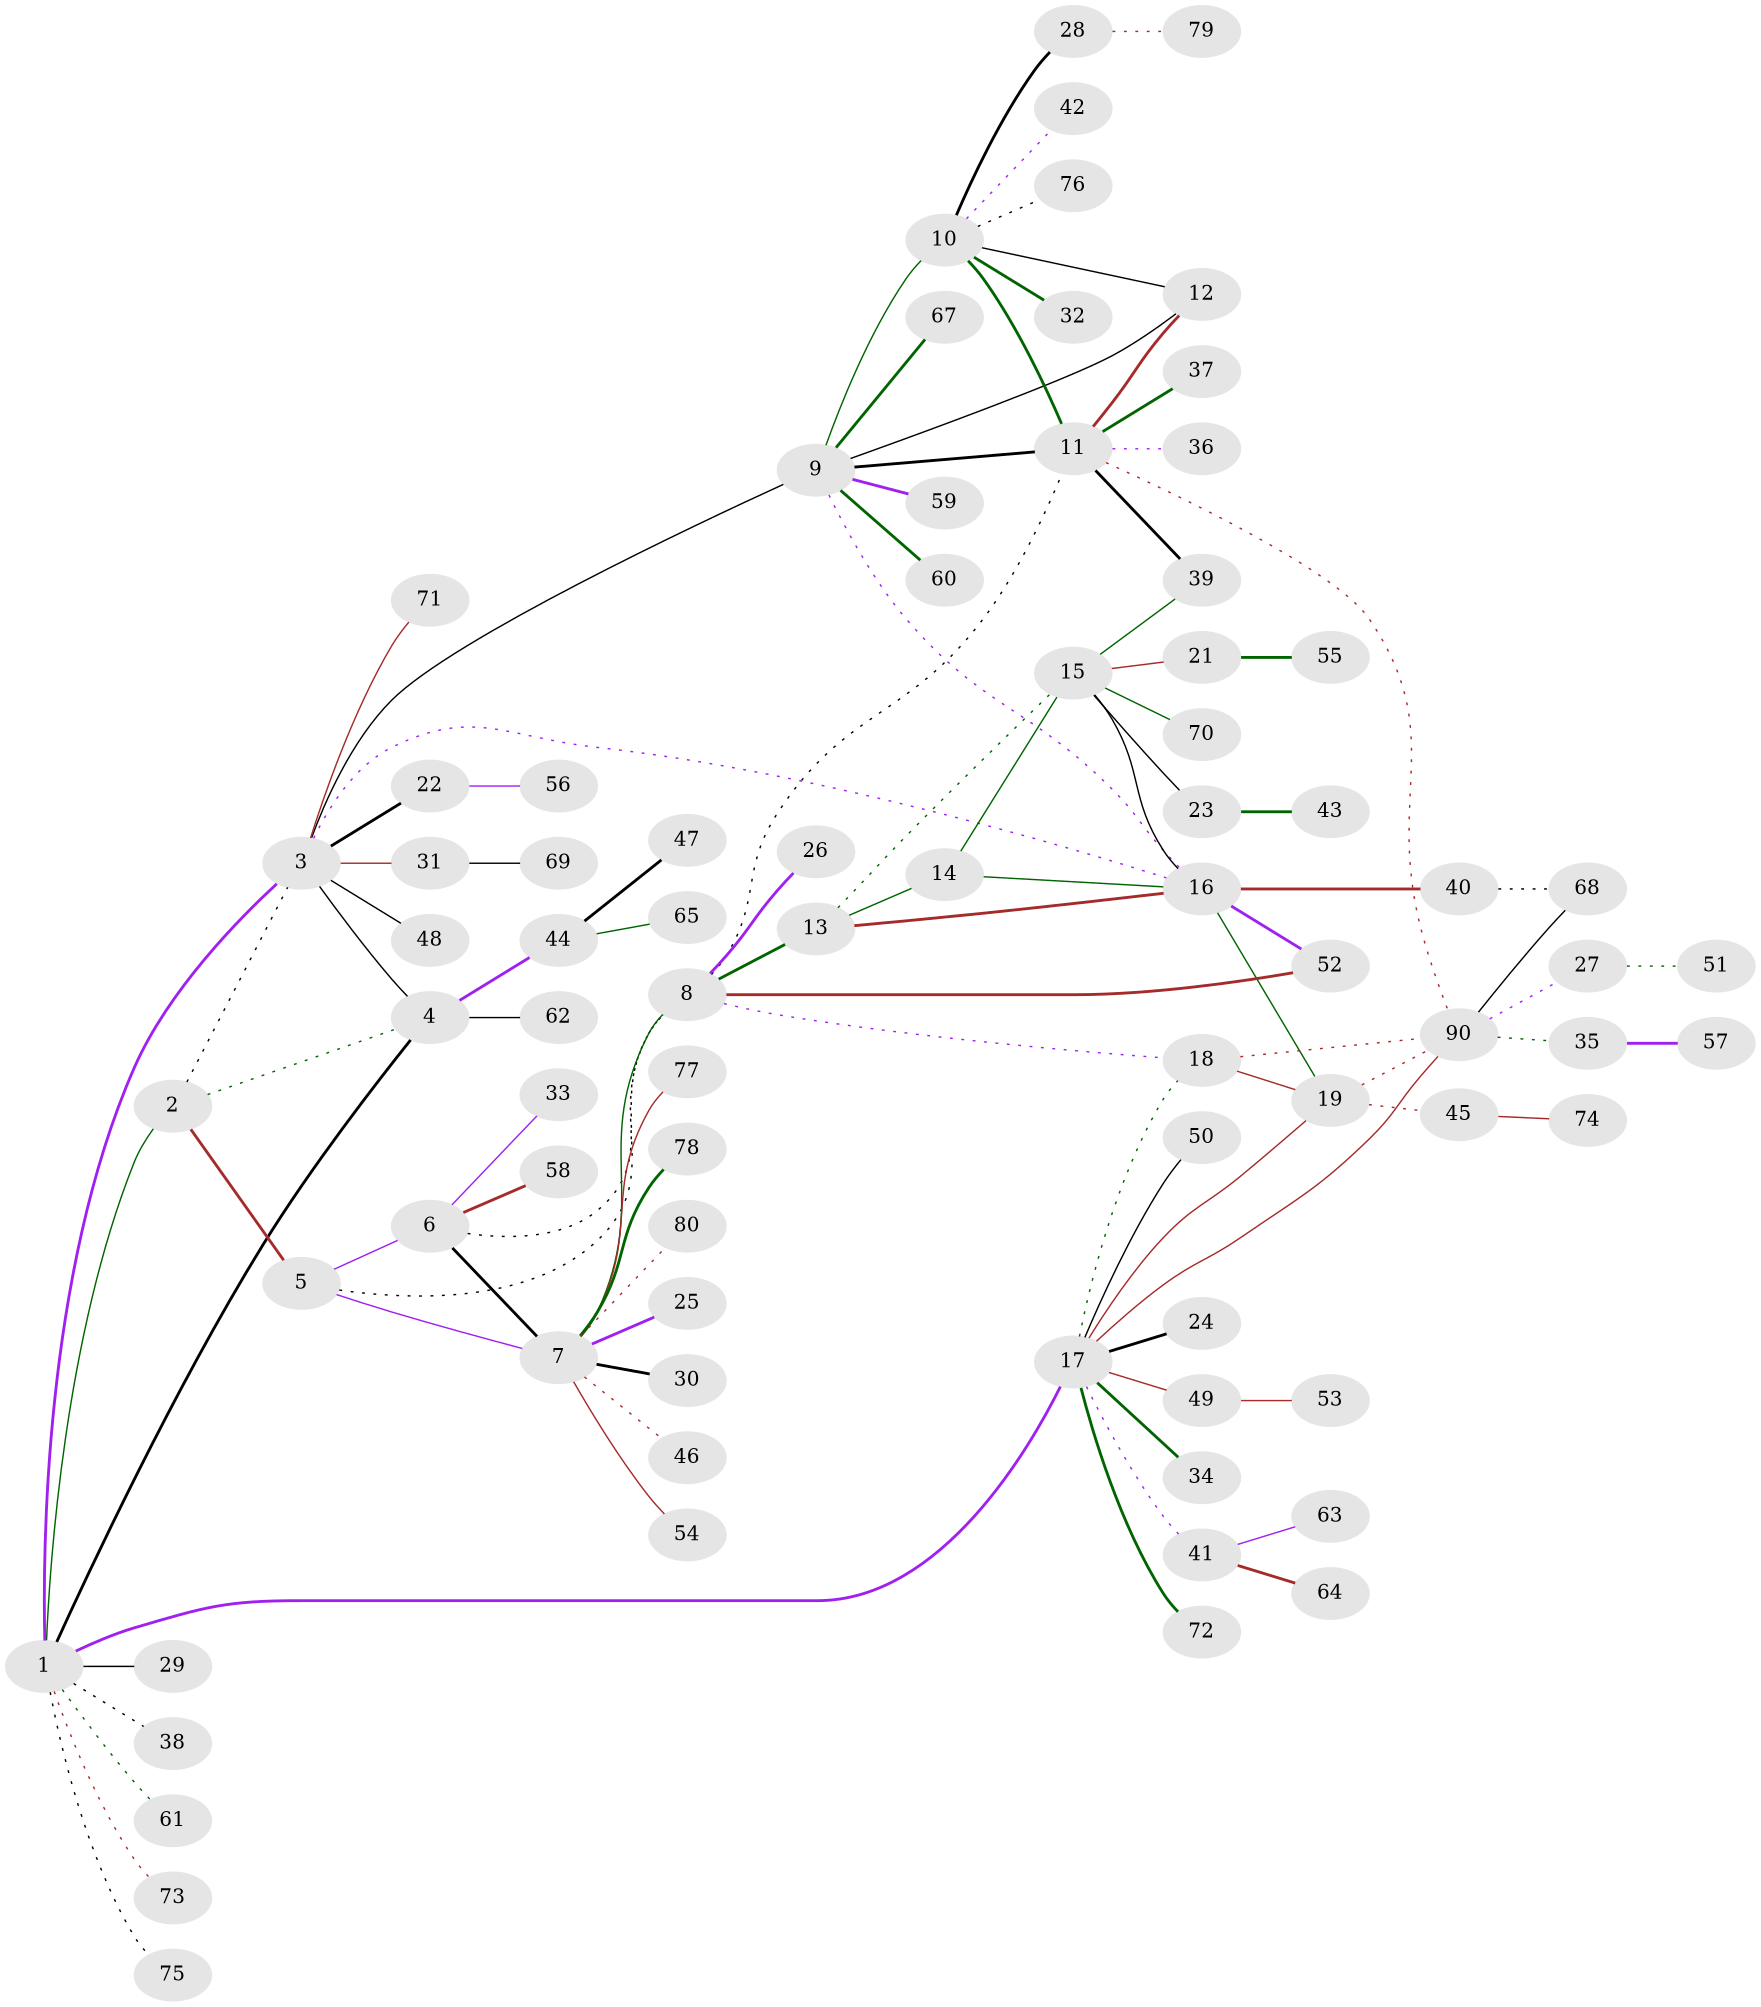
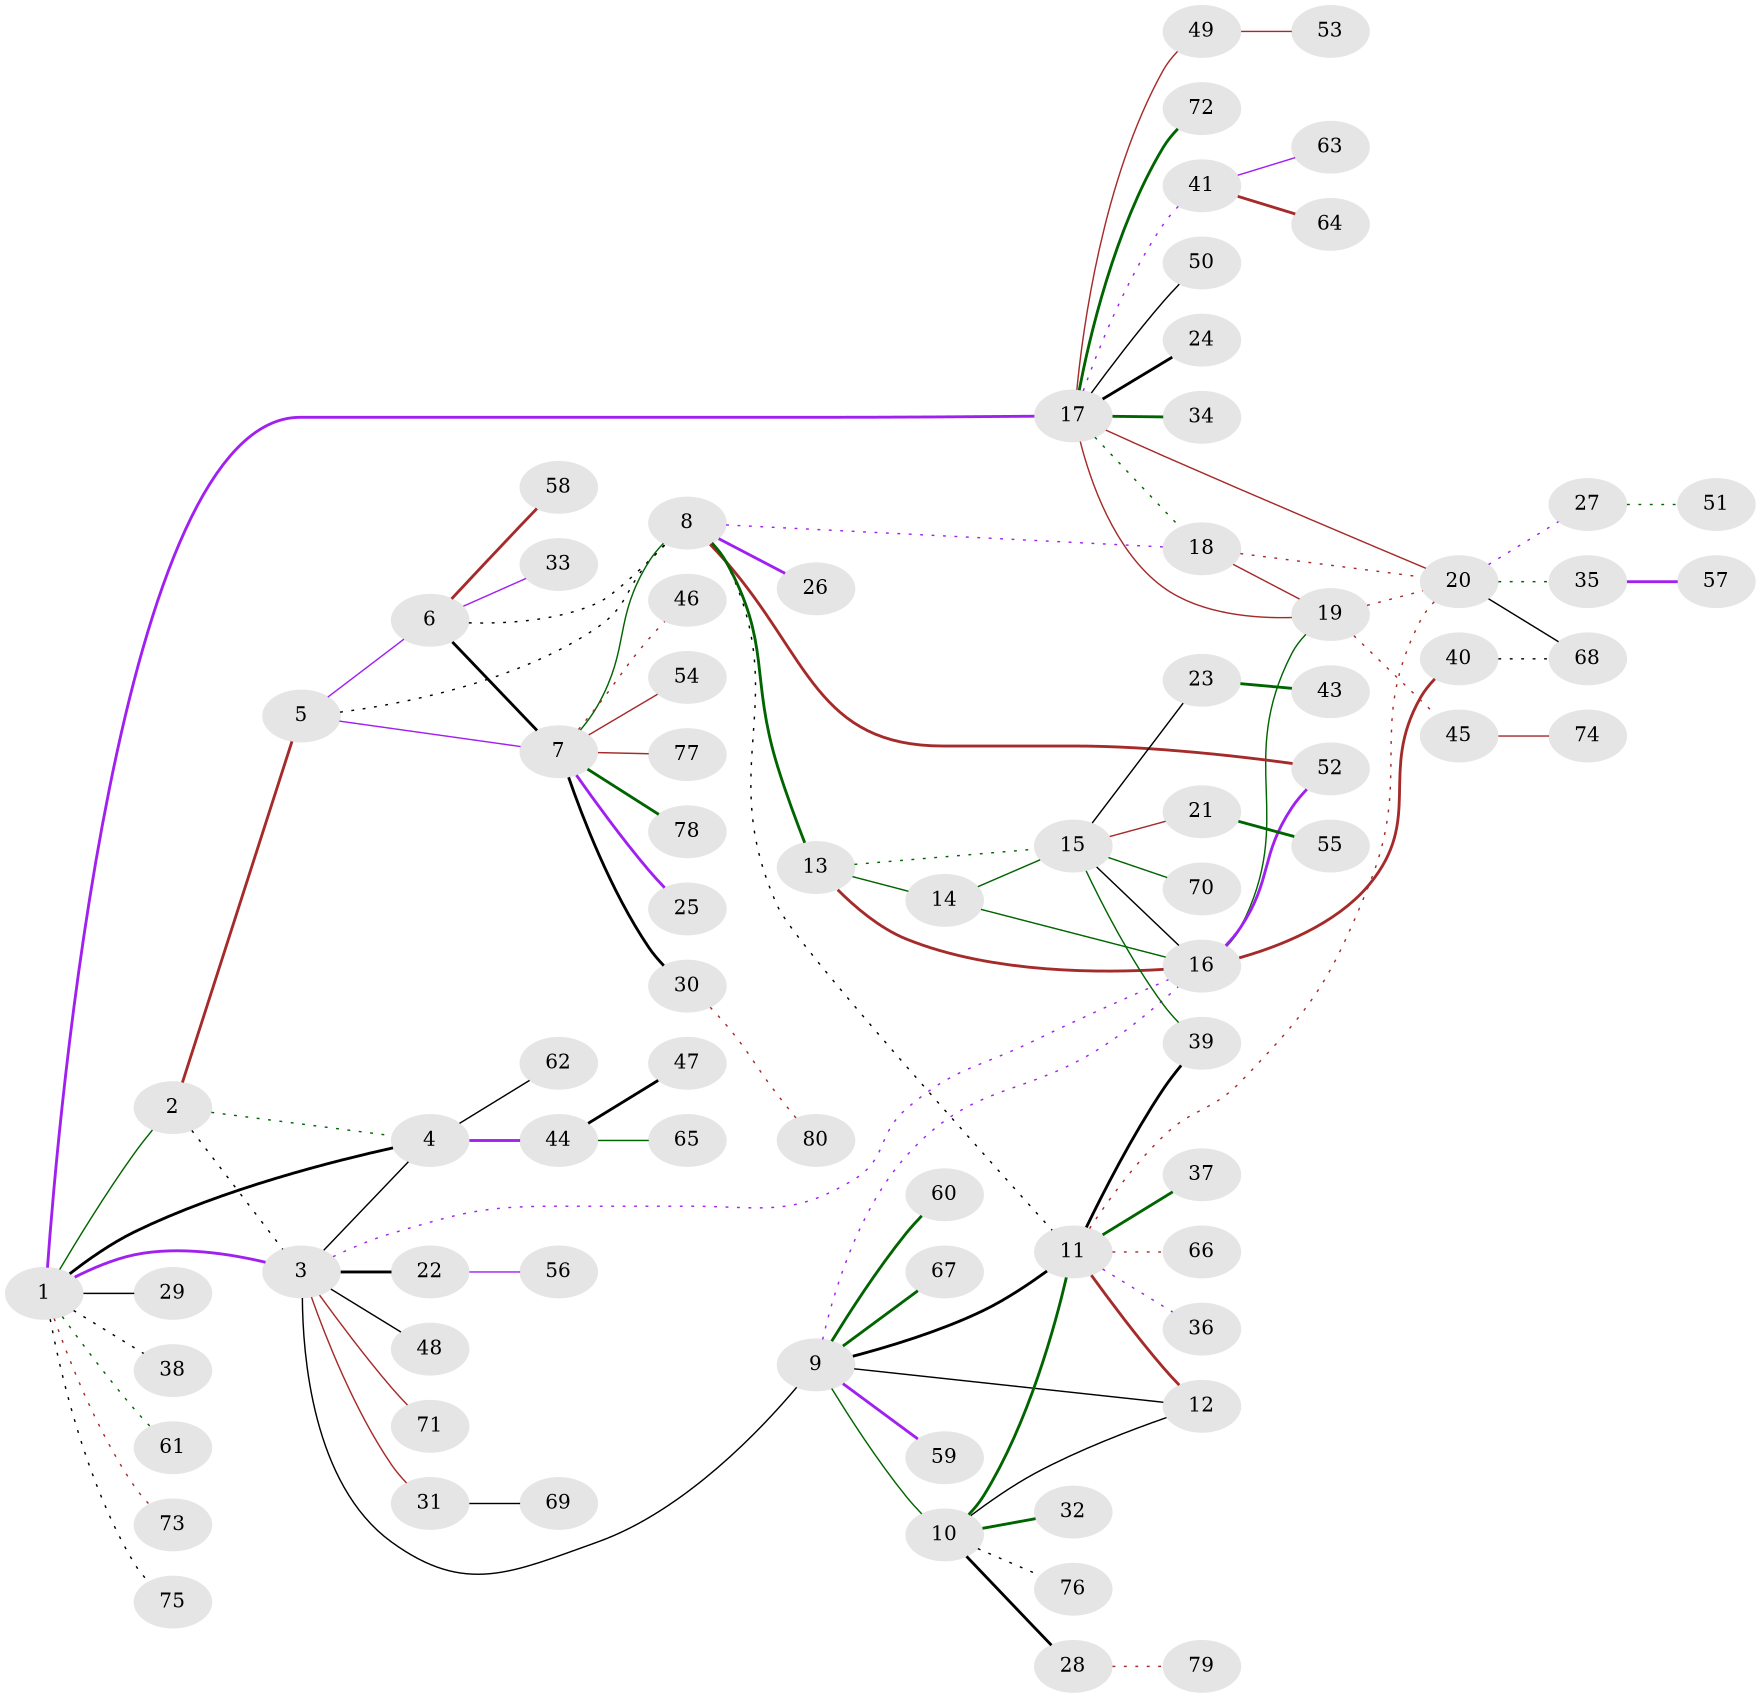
(1073, 109) -> none
(1459, 1035) -> (1459, 582)
none -> (1202, 1252)
(623, 1292) -> (754, 1062)
